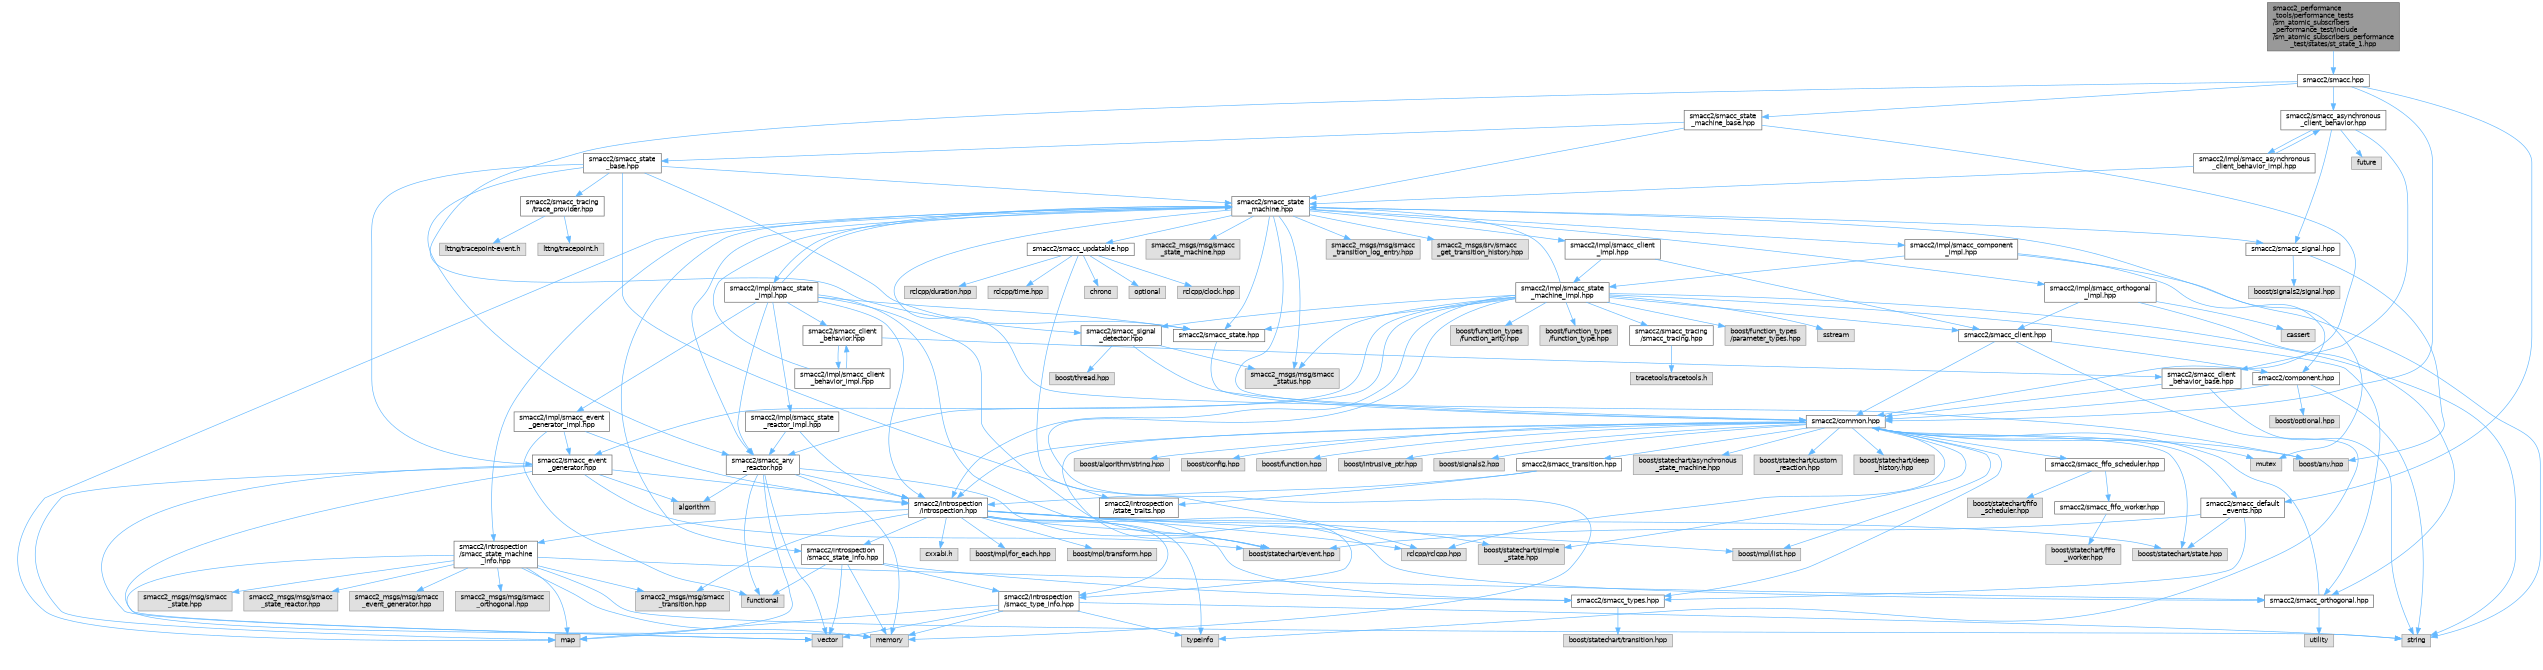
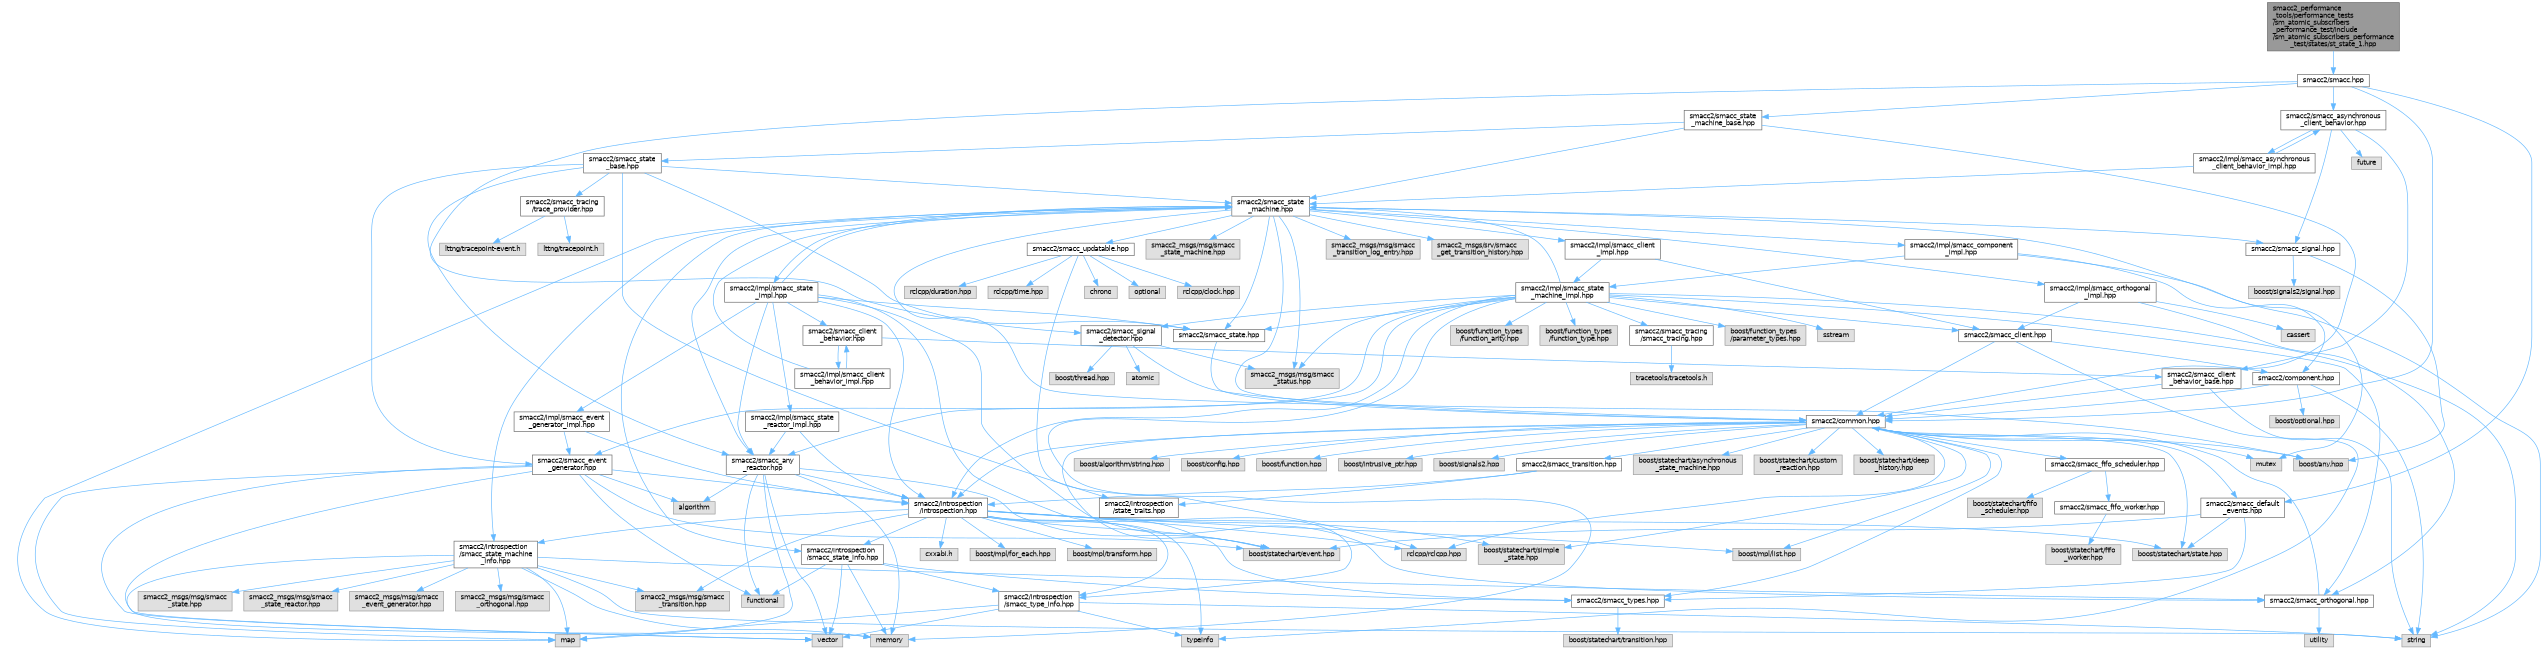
none -> (1143, 379)
(597, 543) -> (655, 542)
(961, 622) -> none
